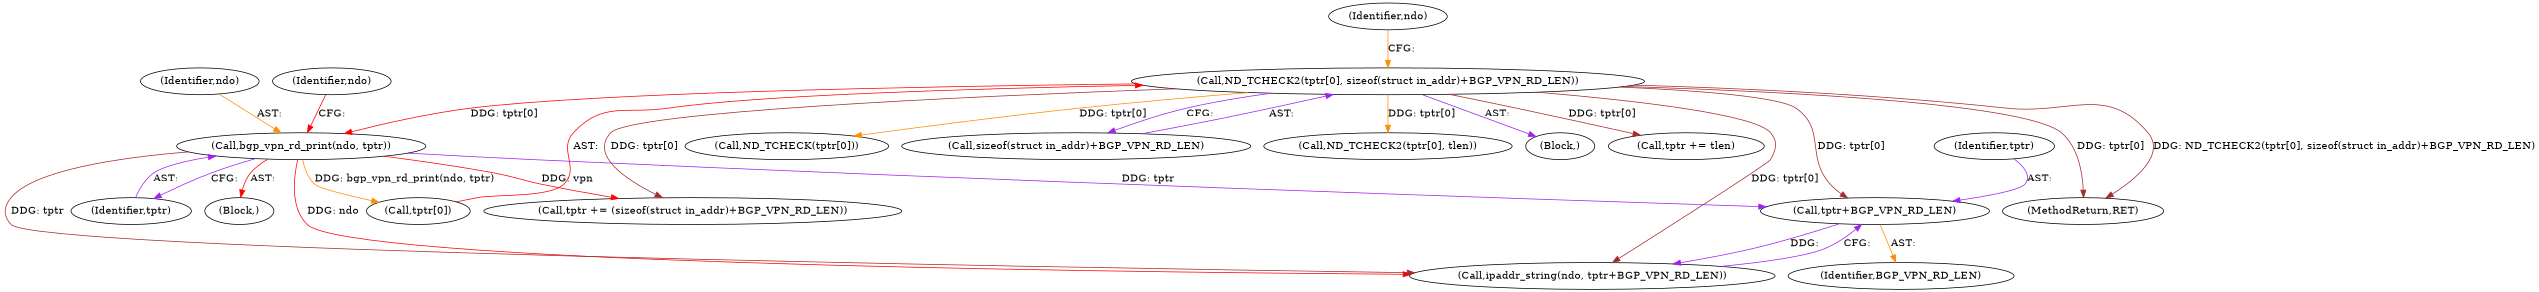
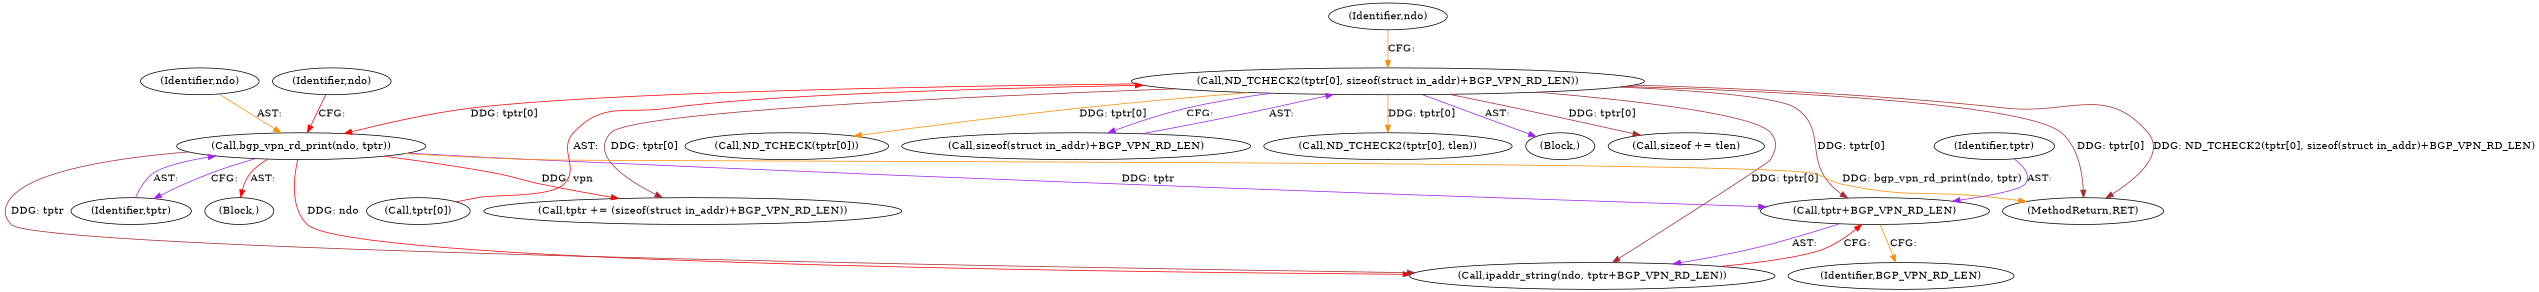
(1686, 146) -> (1686, 146)
(329, 190) -> (1213, 163)
(1806, 244) -> (1806, 244)
(1905, 244) -> (1905, 244)
(1791, 257) -> (1791, 257)
